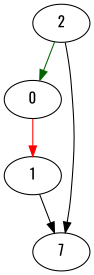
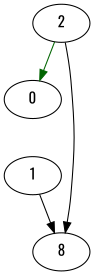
(33, 132) -> none
(61, 252) -> (61, 252)
